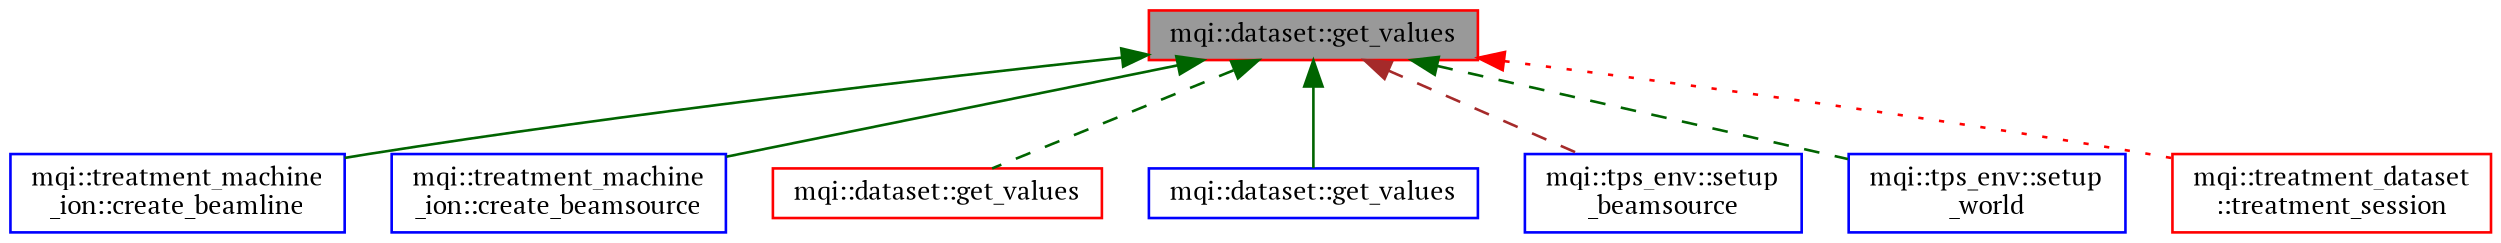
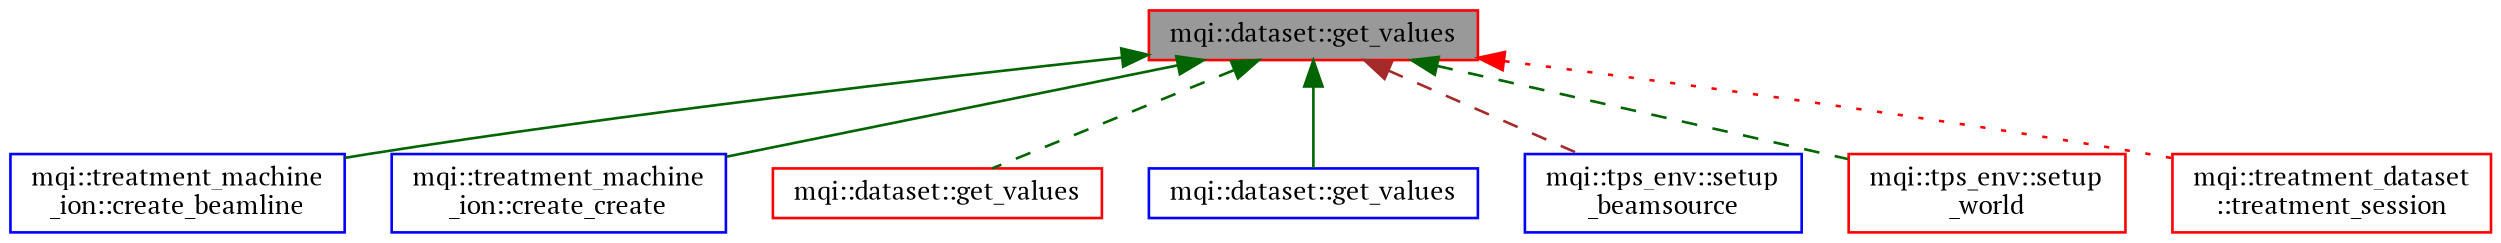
(559, 193) -> (559, 193)
(1987, 193) -> (1987, 193)
